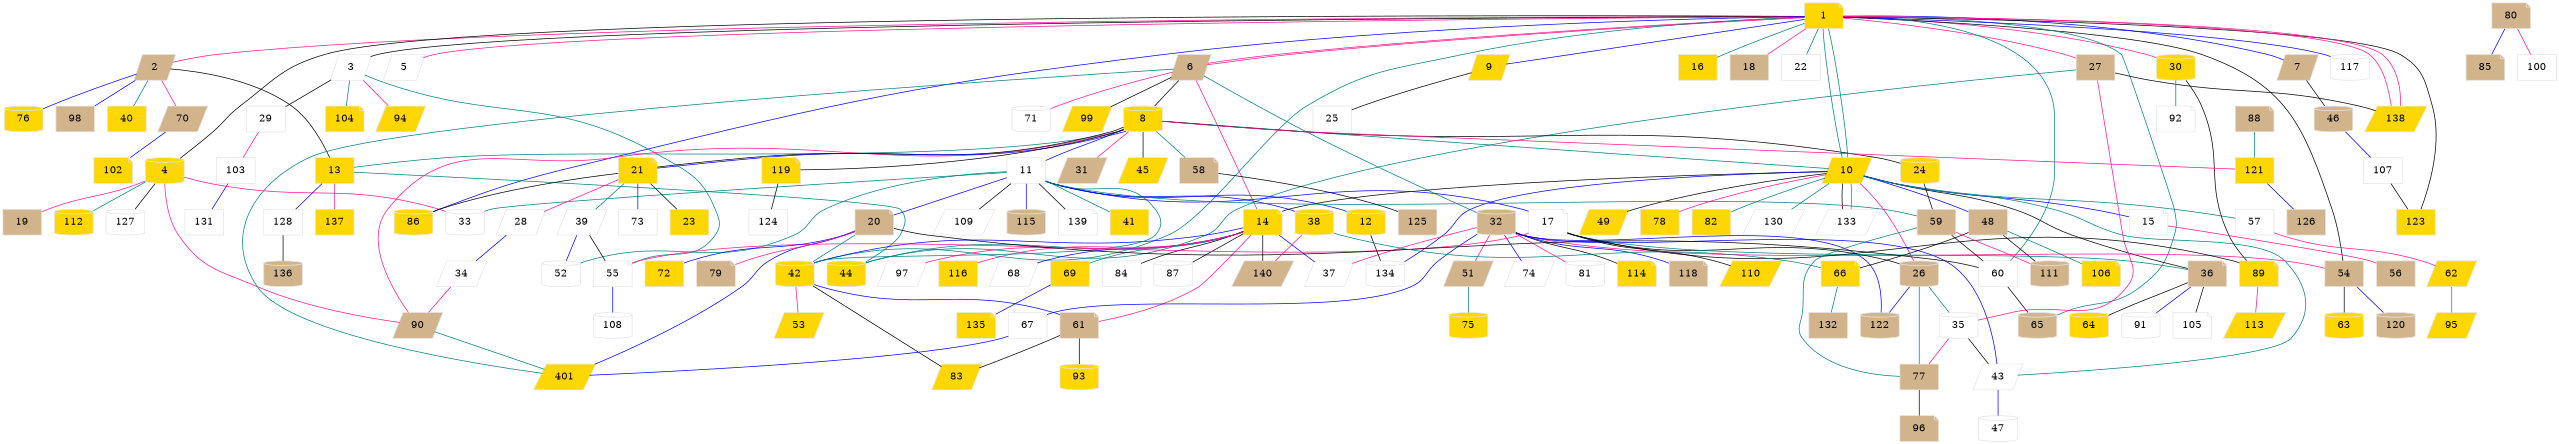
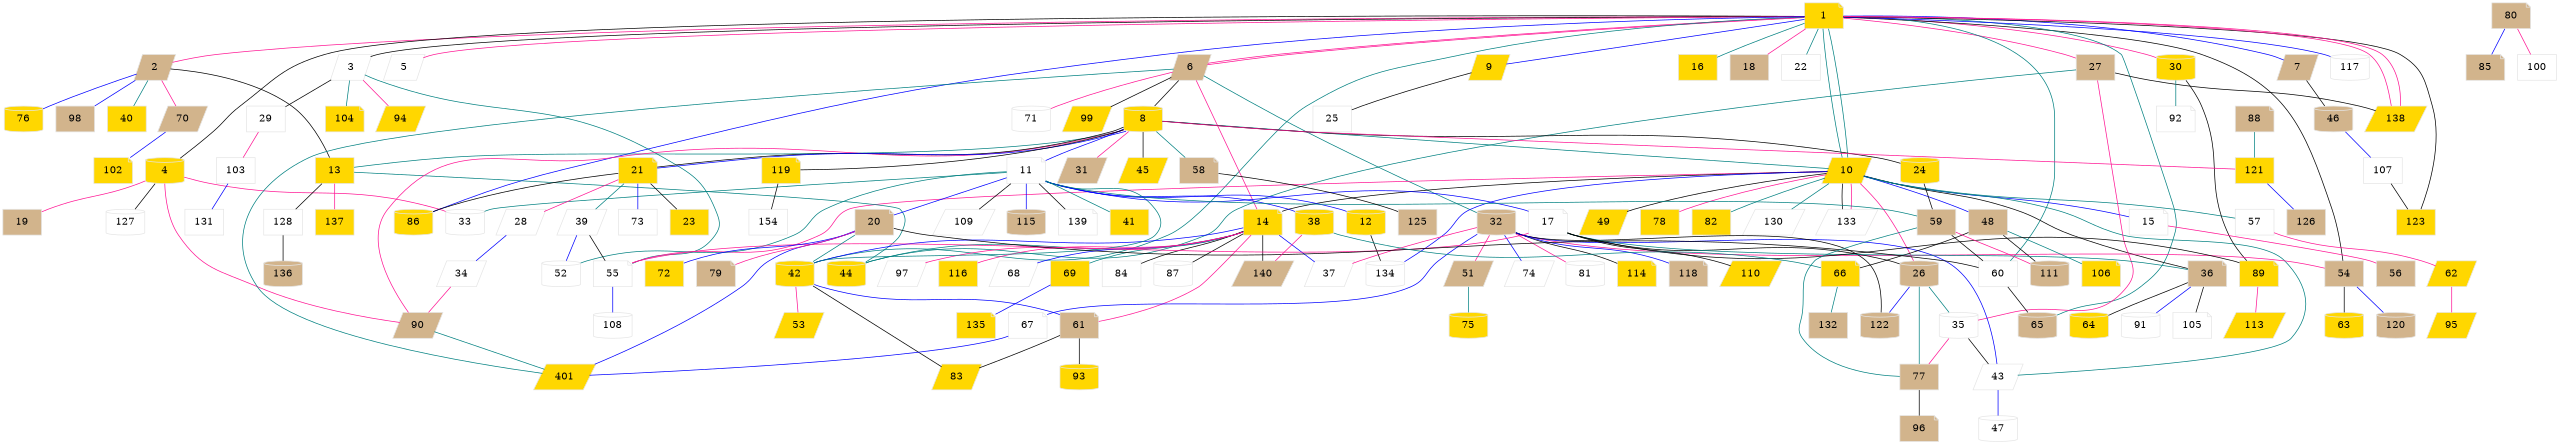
none -> (1253, 186)
(307, 198) -> (307, 198)
(74, 222) -> none
(768, 222) -> (768, 222)
(1721, 236) -> (1721, 236)
